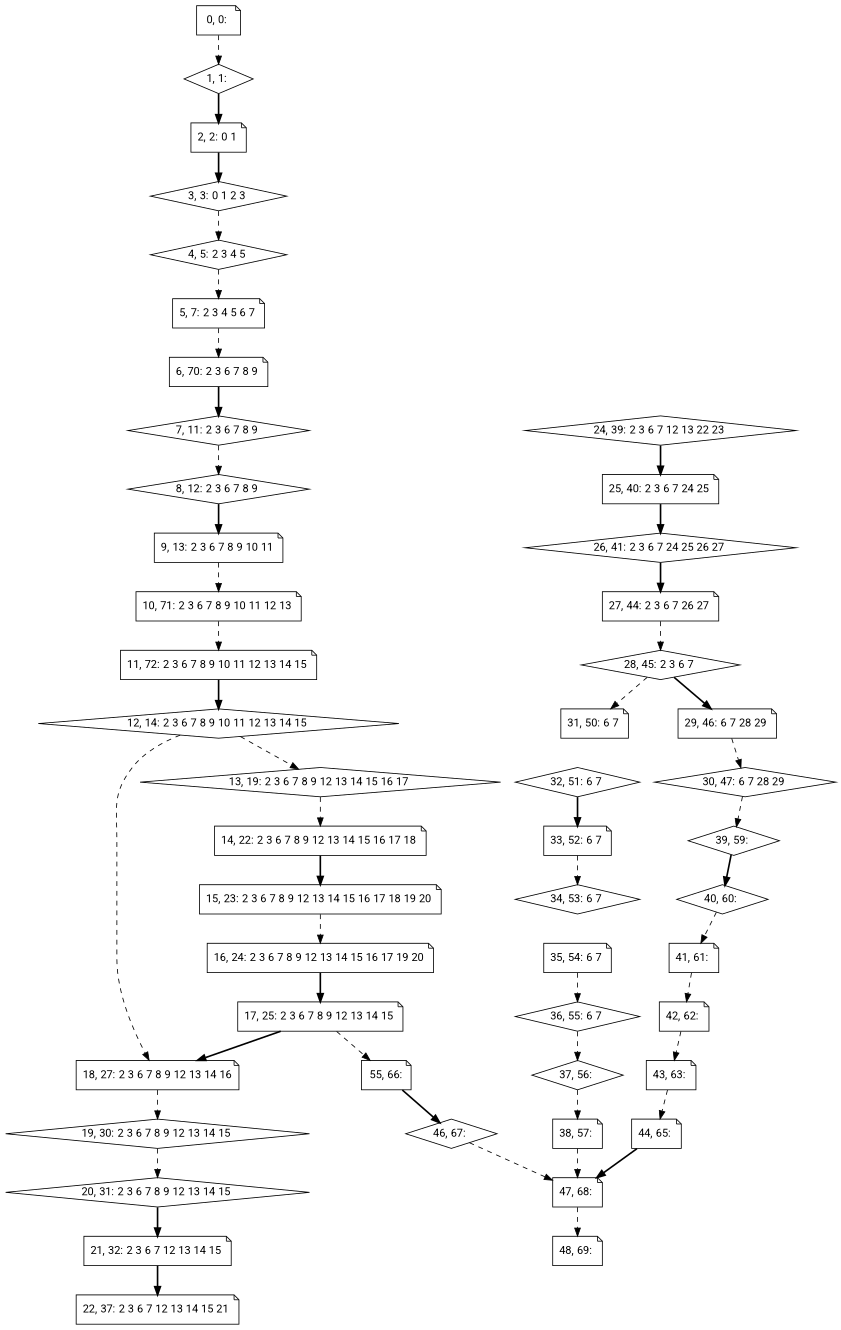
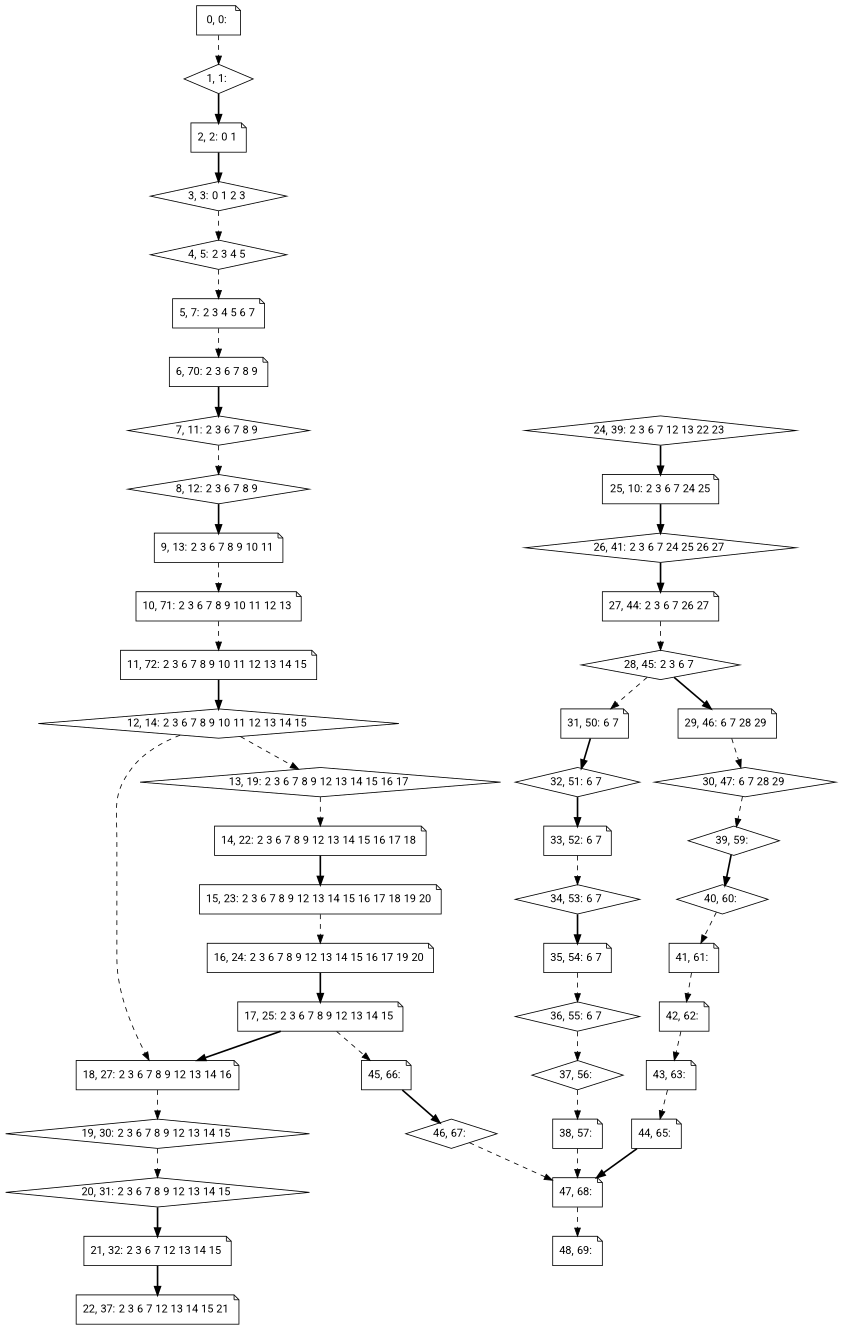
(661, 489) -> (661, 489)
none -> (587, 749)
none -> (578, 925)
(386, 1075) -> (386, 1075)
